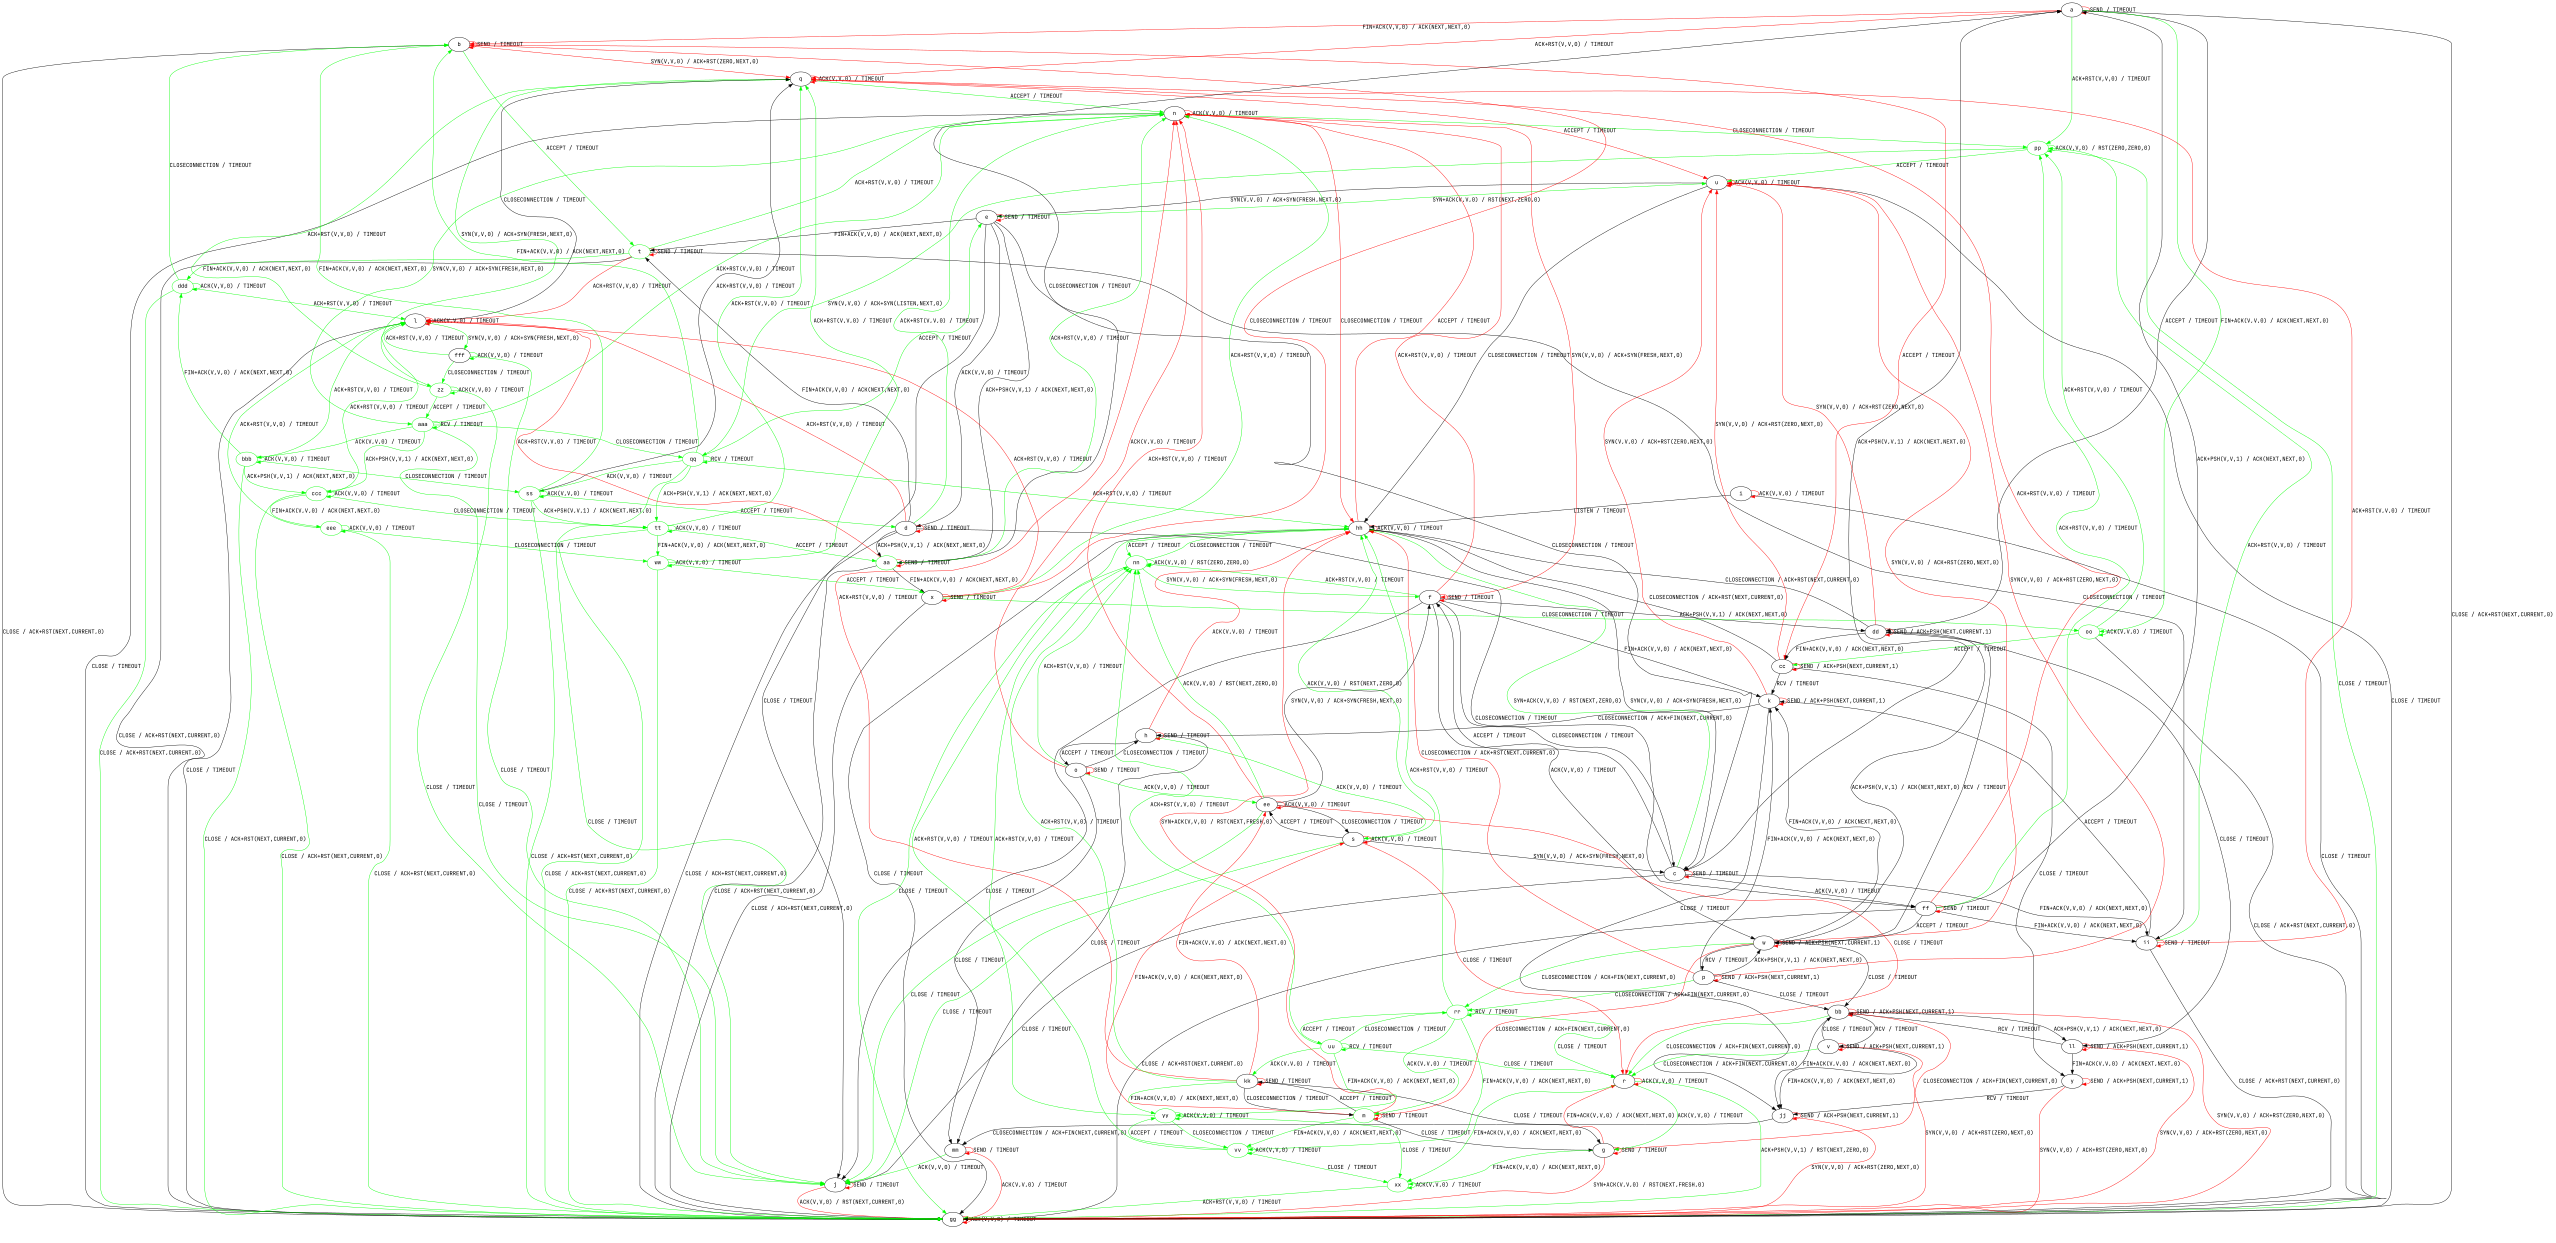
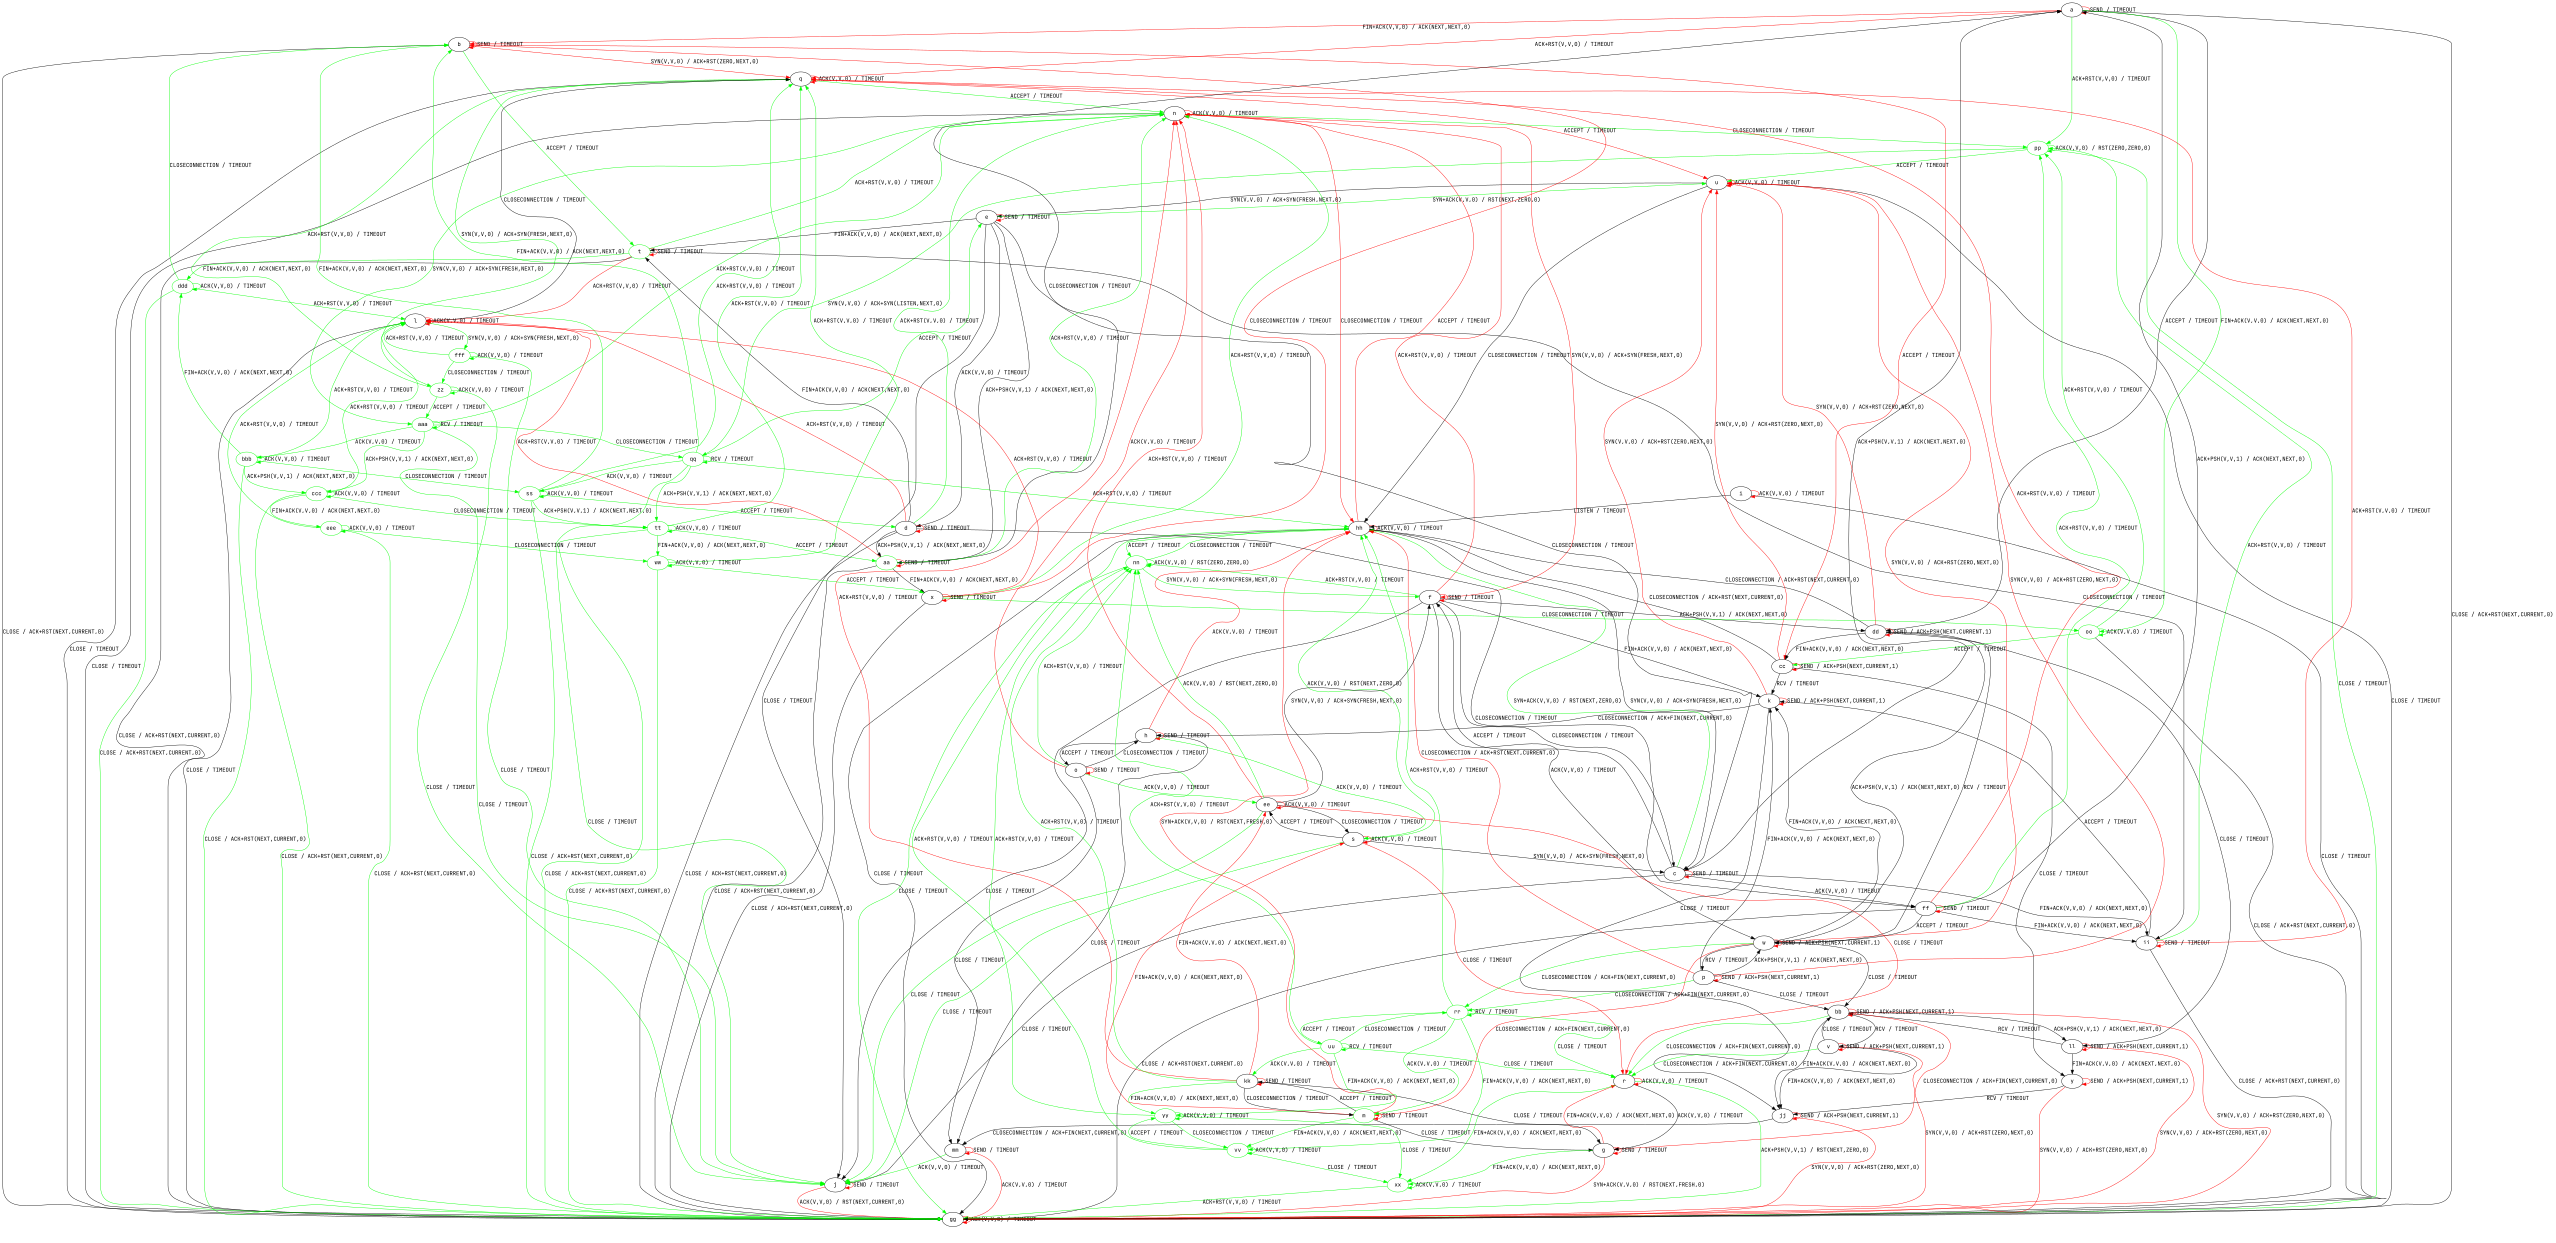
(699, 319) -> (699, 319)
(460, 356) -> (460, 356)
none -> (67, 800)
(1676, 1120) -> (1676, 1120)
